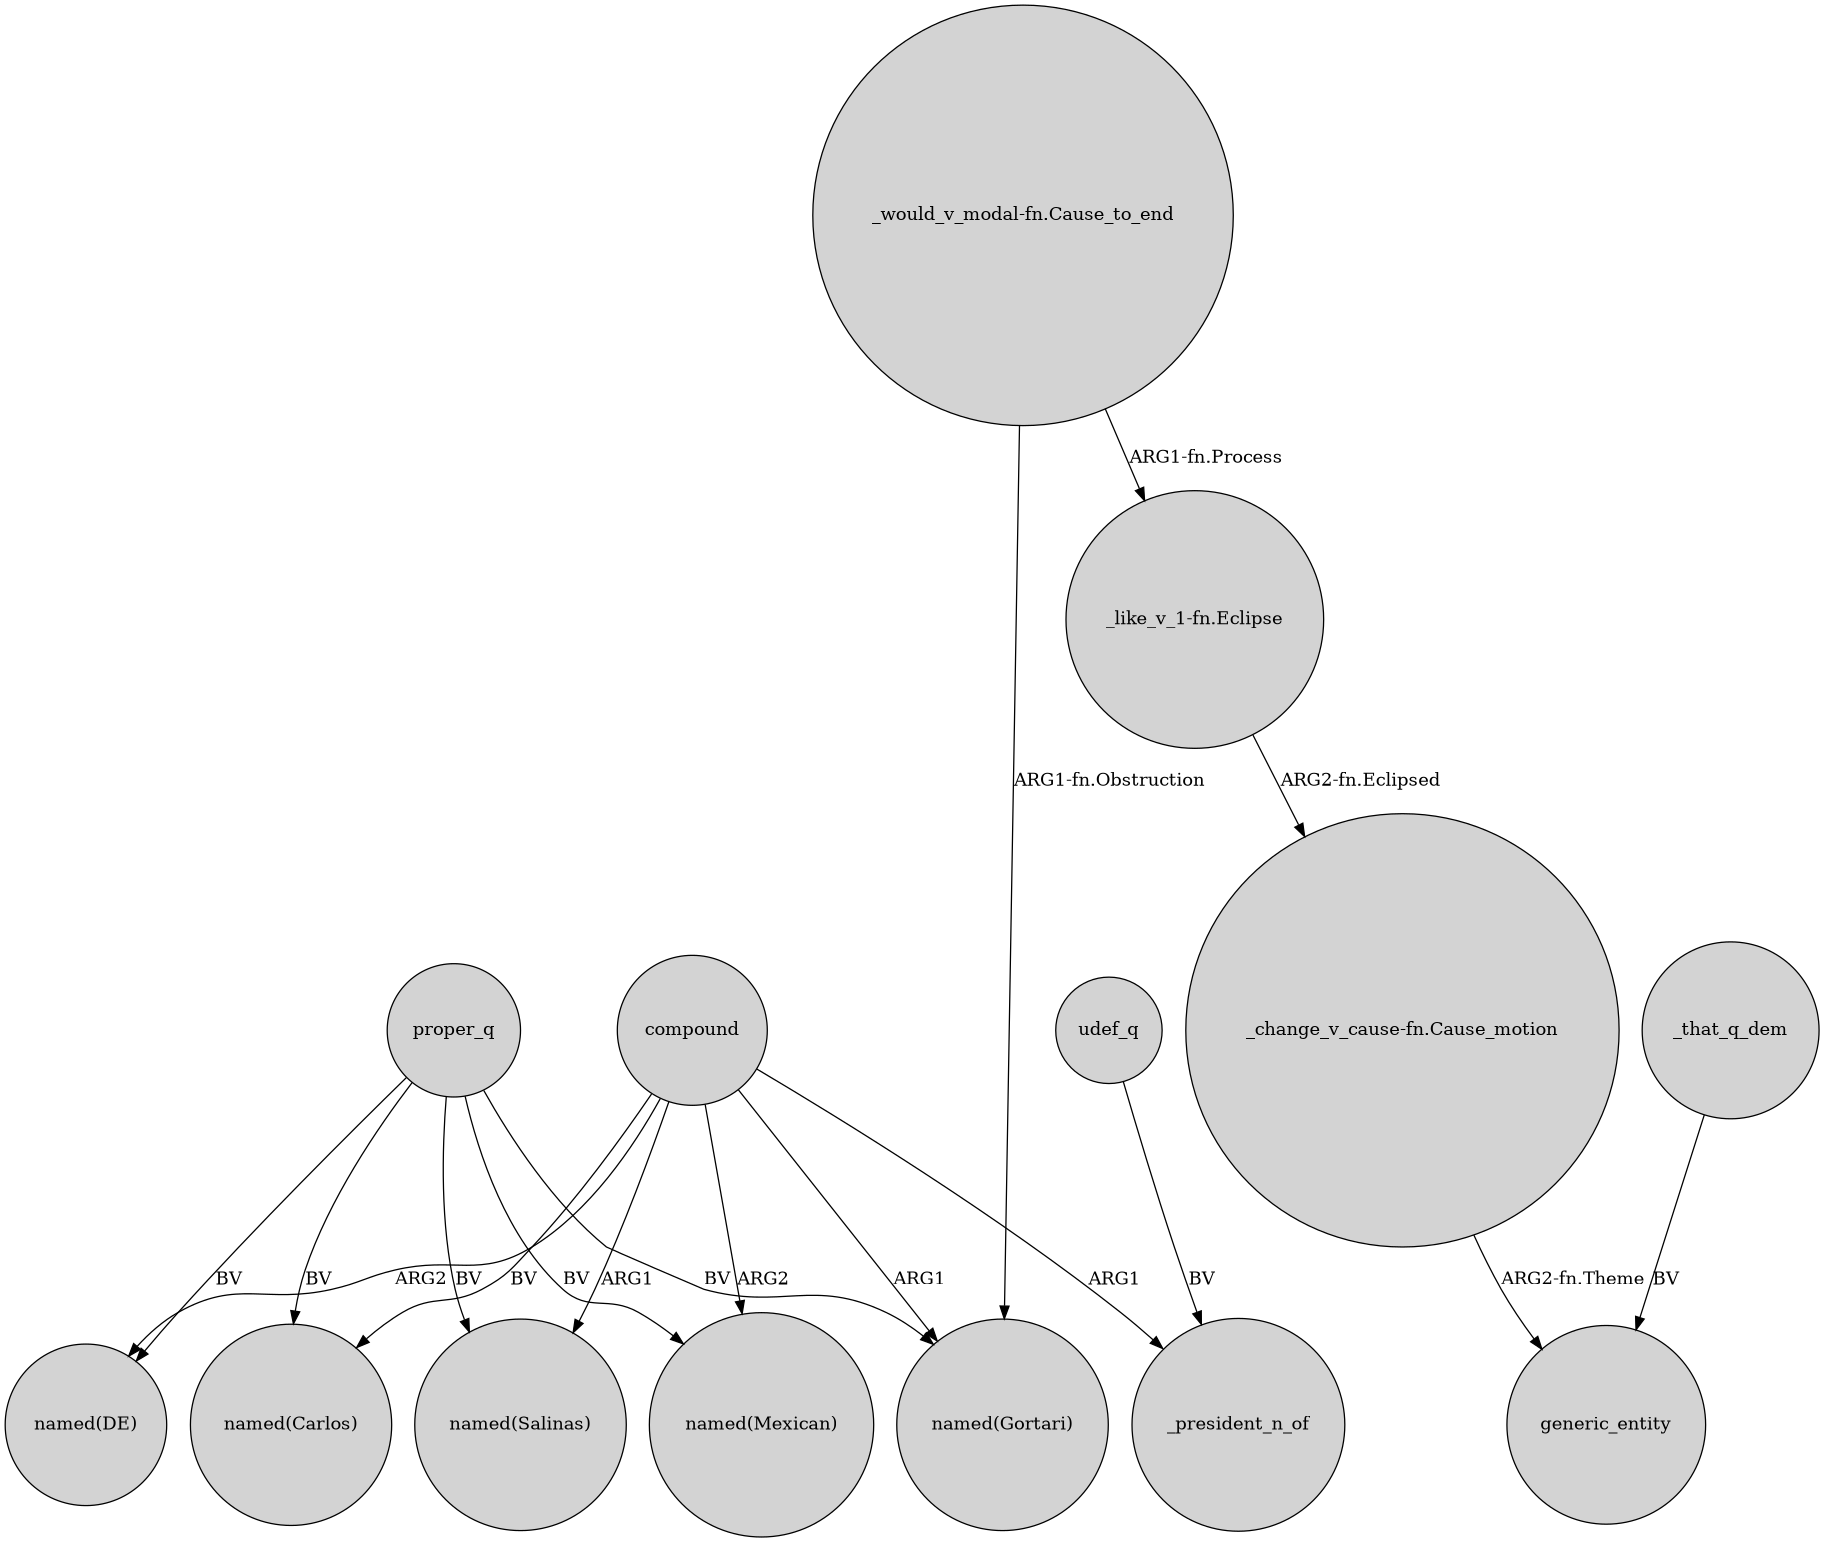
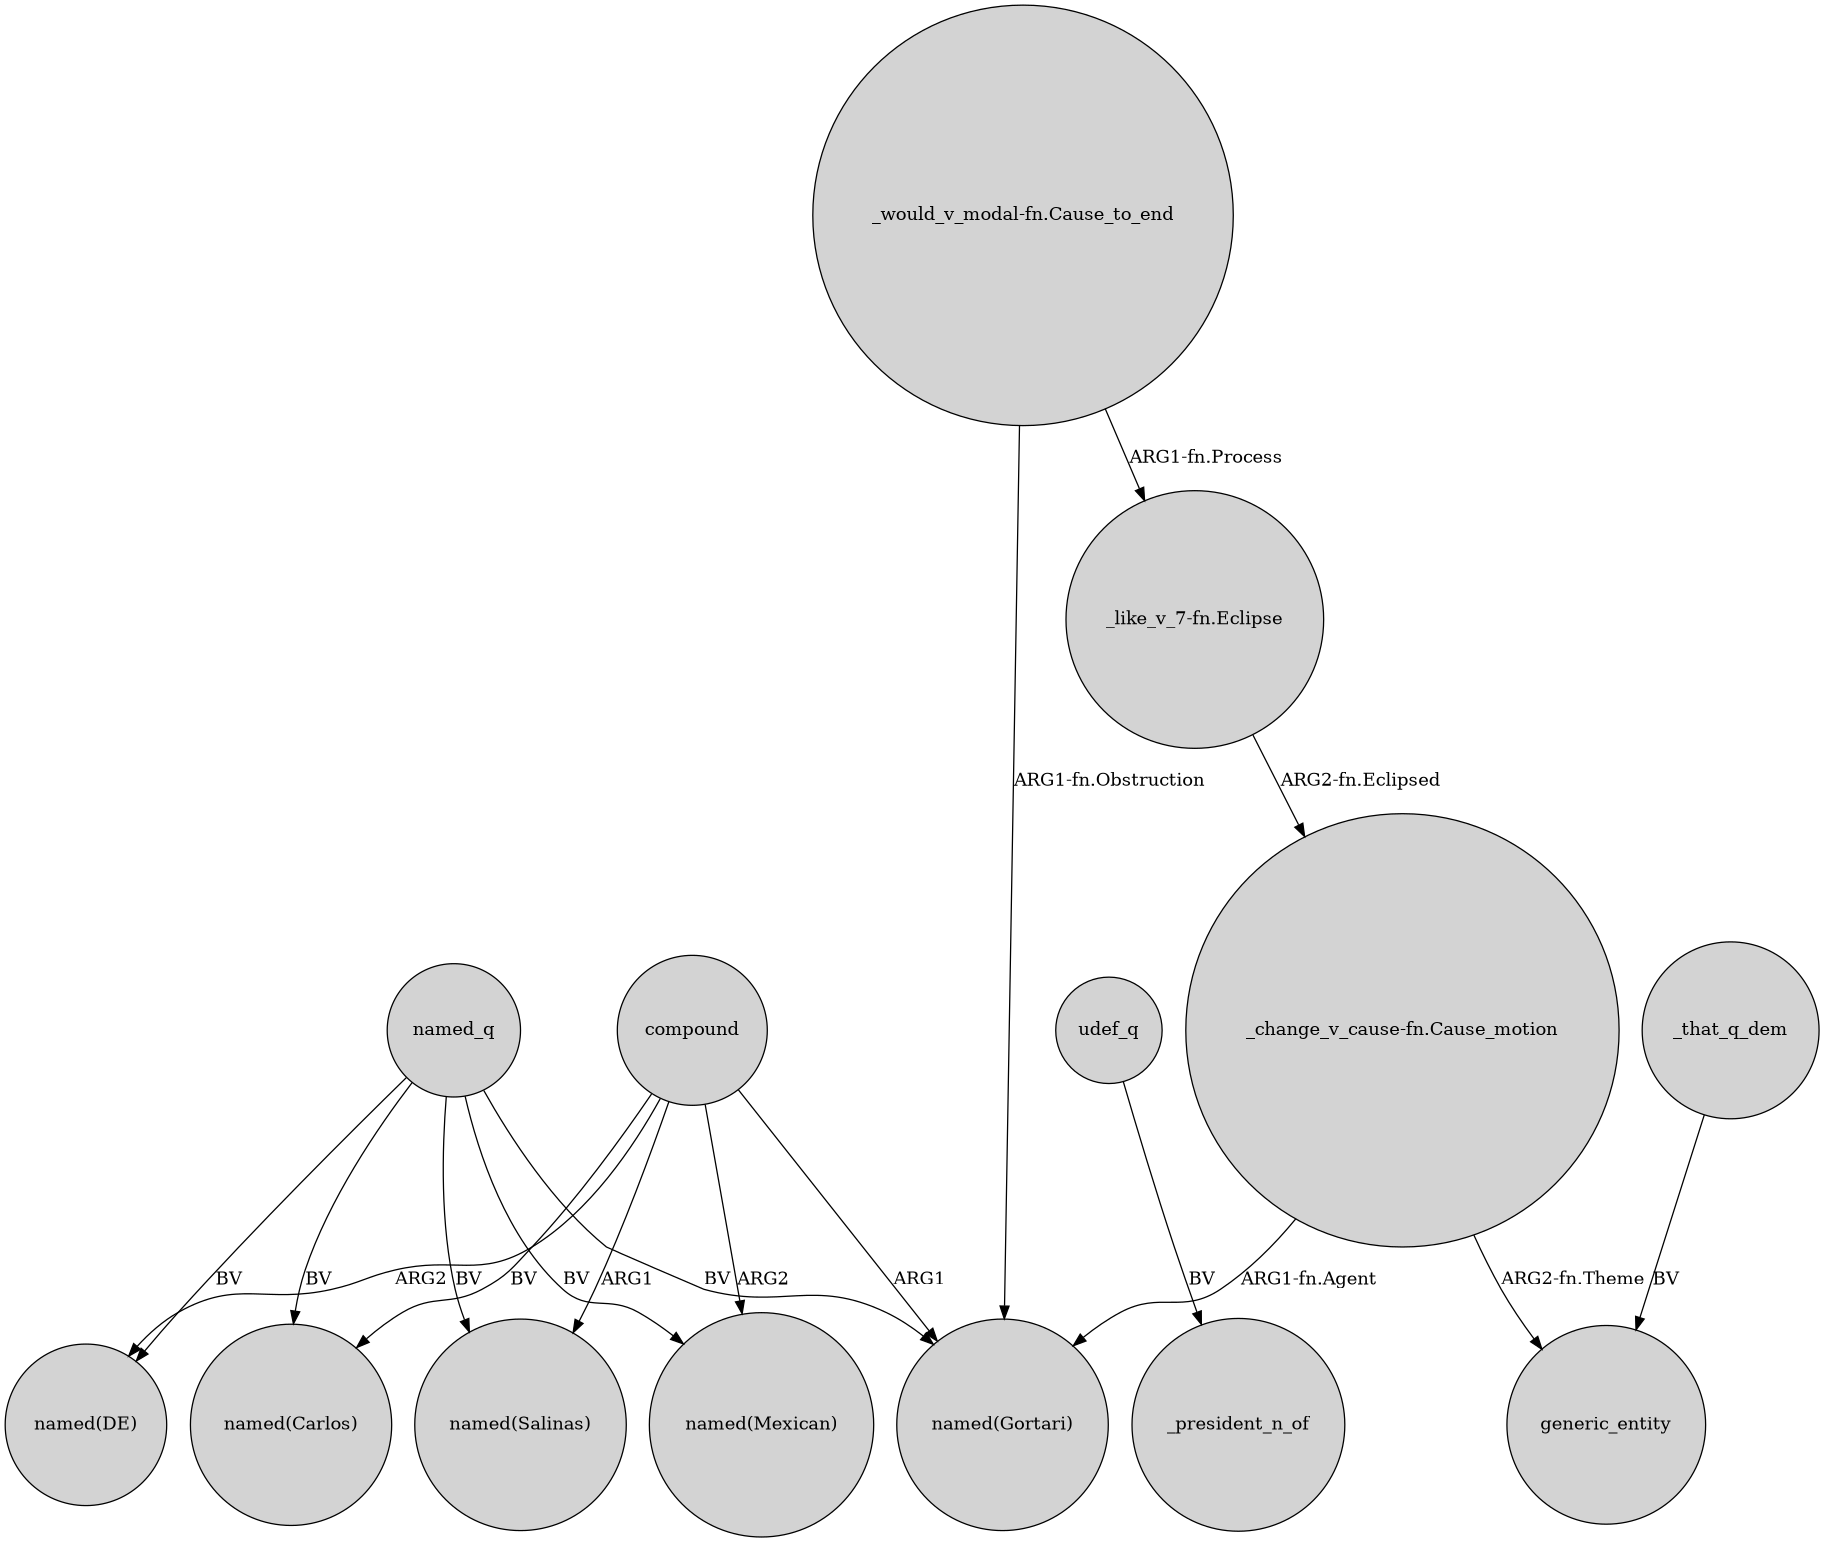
(1195, 619) -> (1195, 619)
(454, 1030) -> (454, 1030)
(960, 1197) -> none
none -> (1206, 1297)
